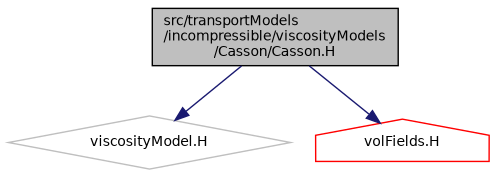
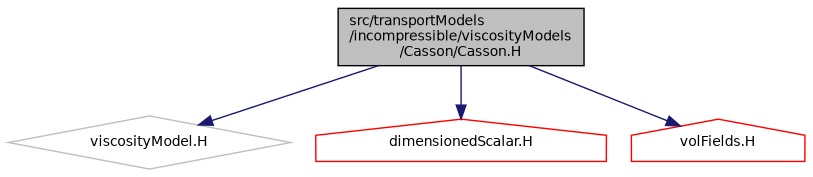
none -> (461, 143)
